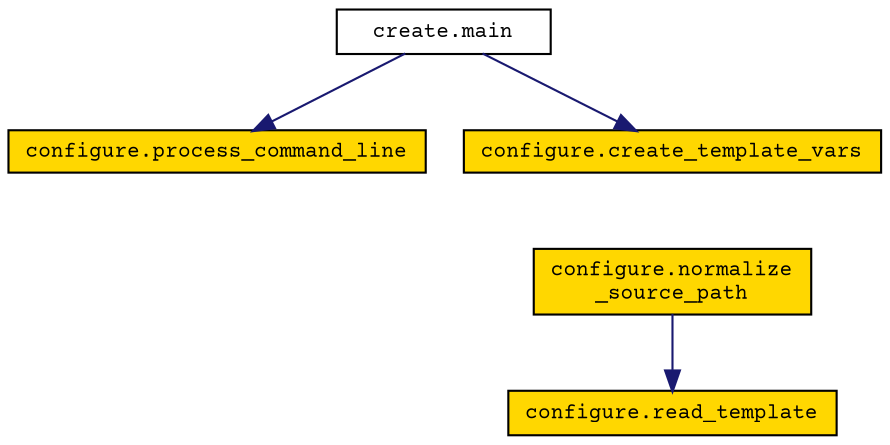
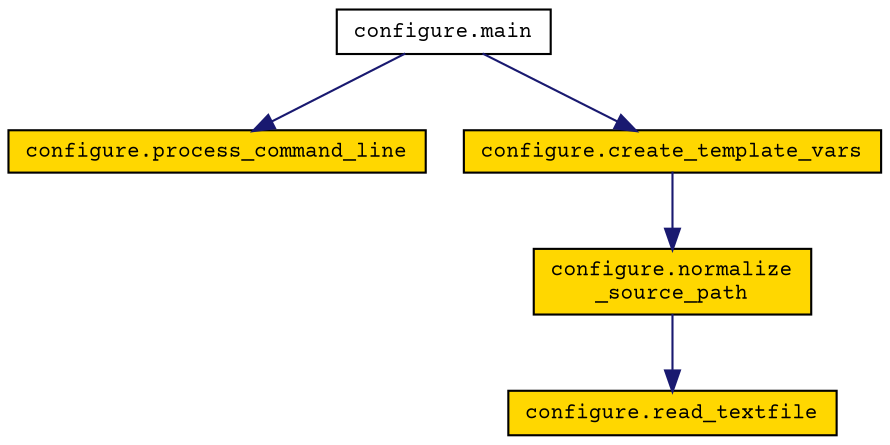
(444, 32) -> (444, 32)
none -> (672, 200)
(672, 413) -> (672, 413)
